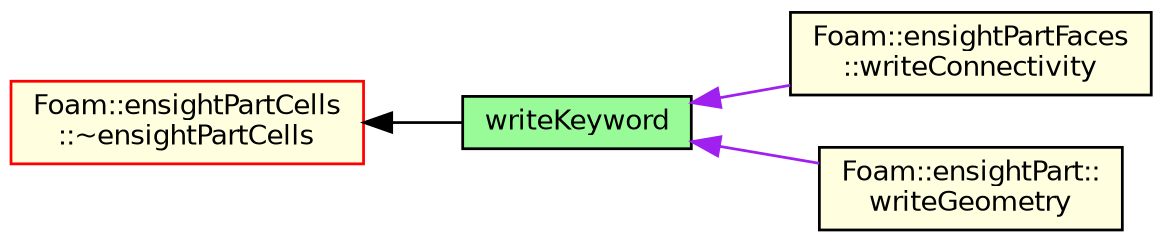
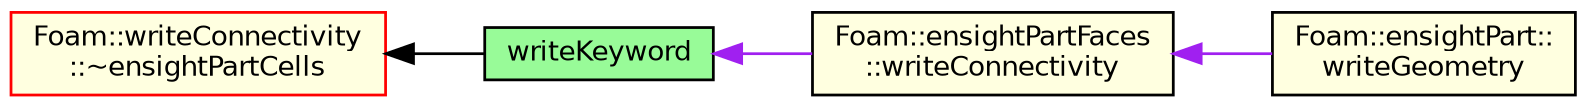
(187, 123) -> (198, 54)
(769, 155) -> (1237, 54)
